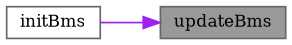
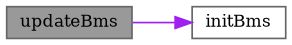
(122, 23) -> (154, 23)
